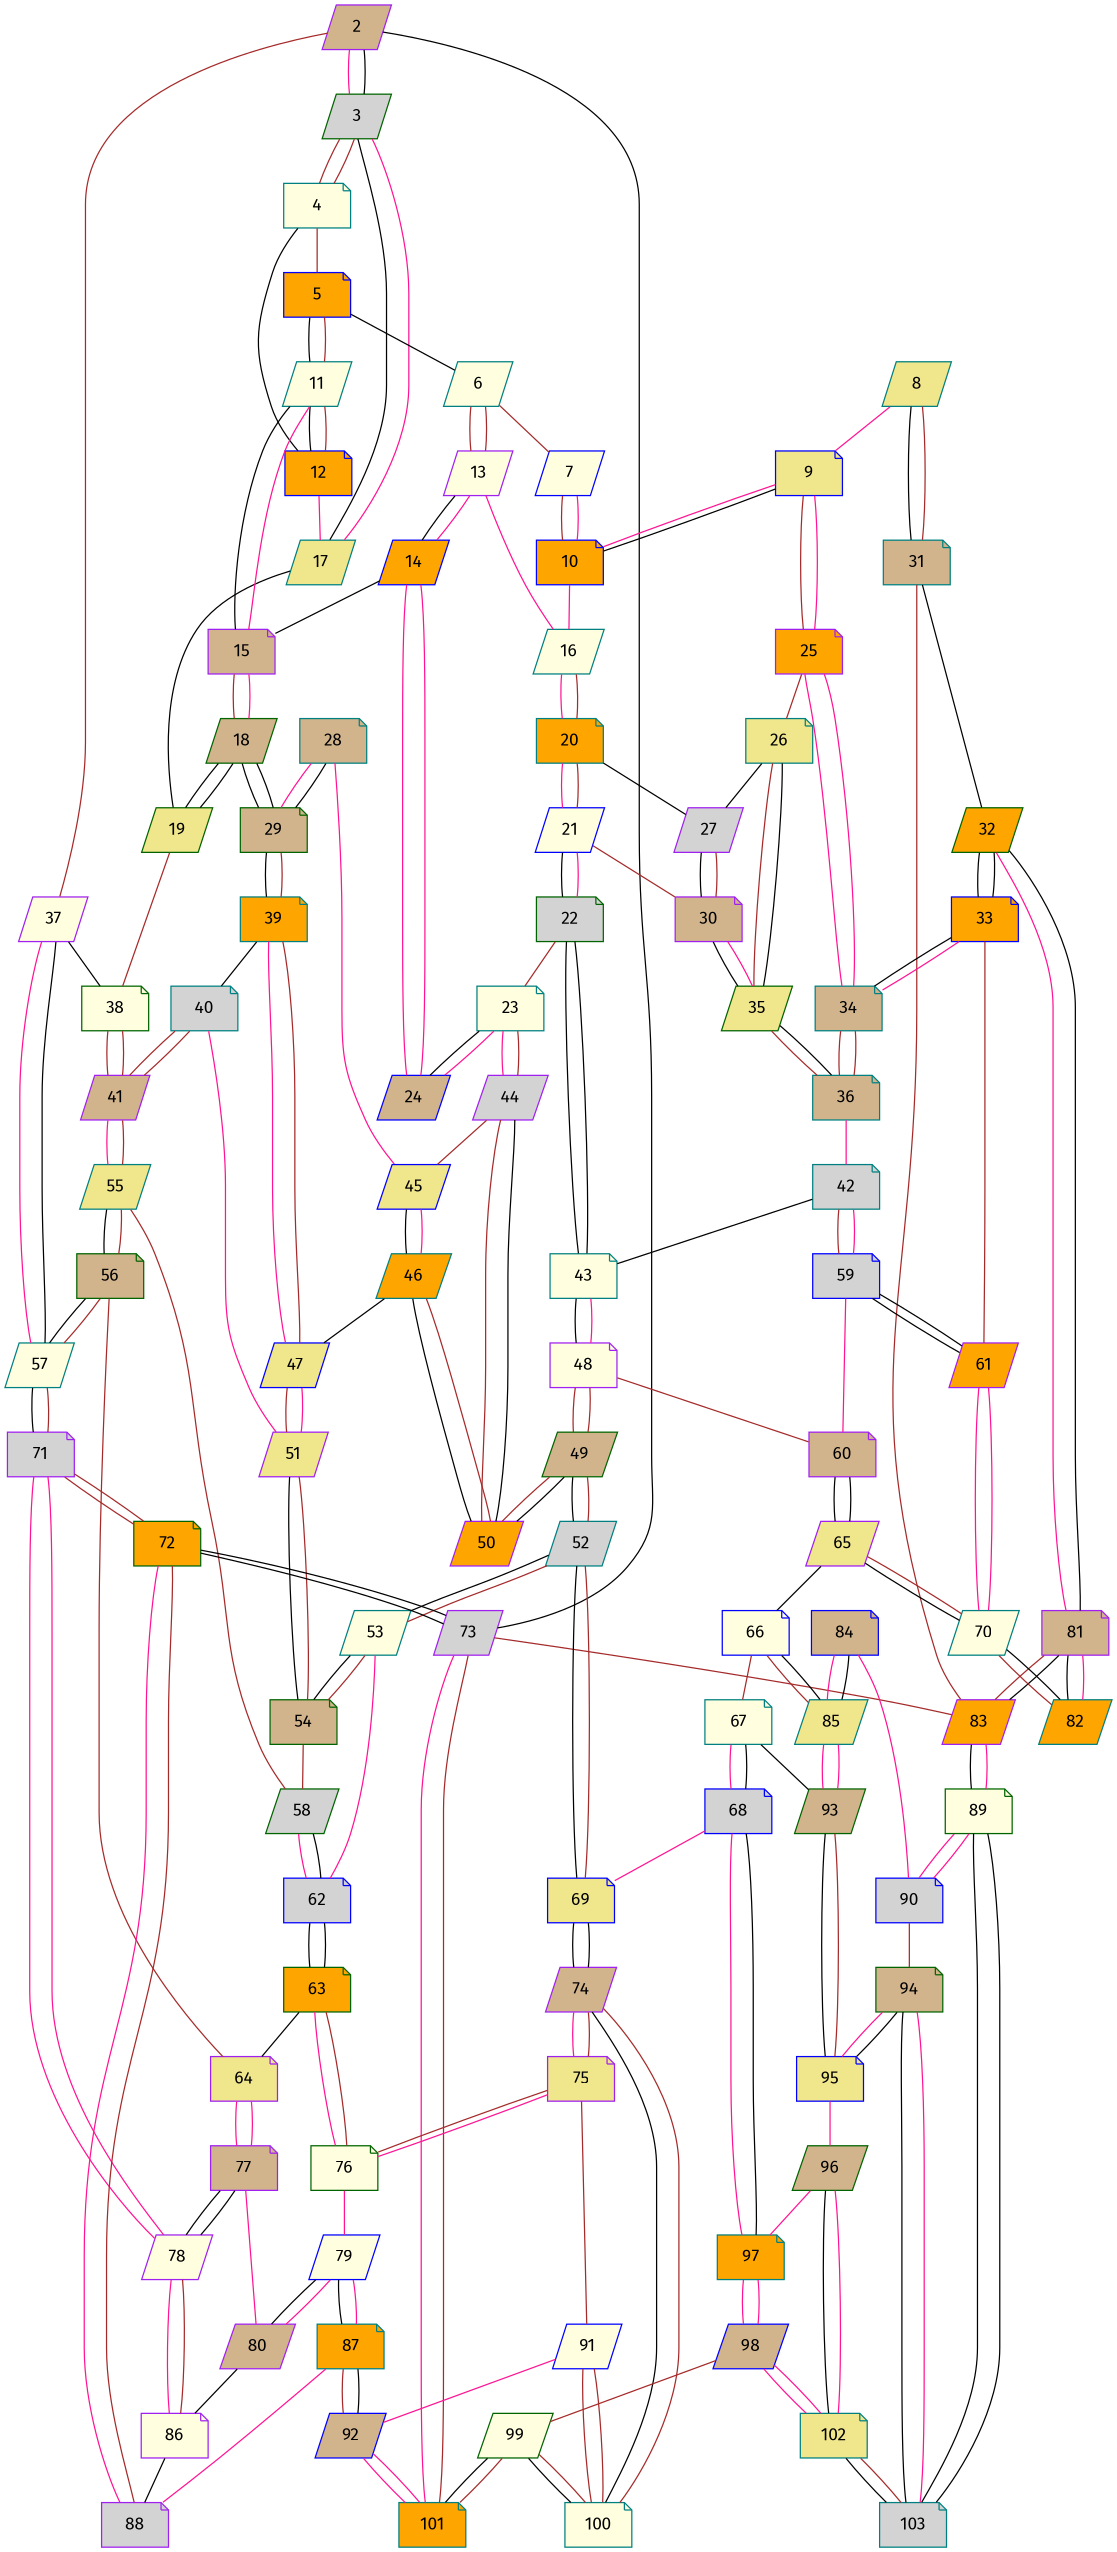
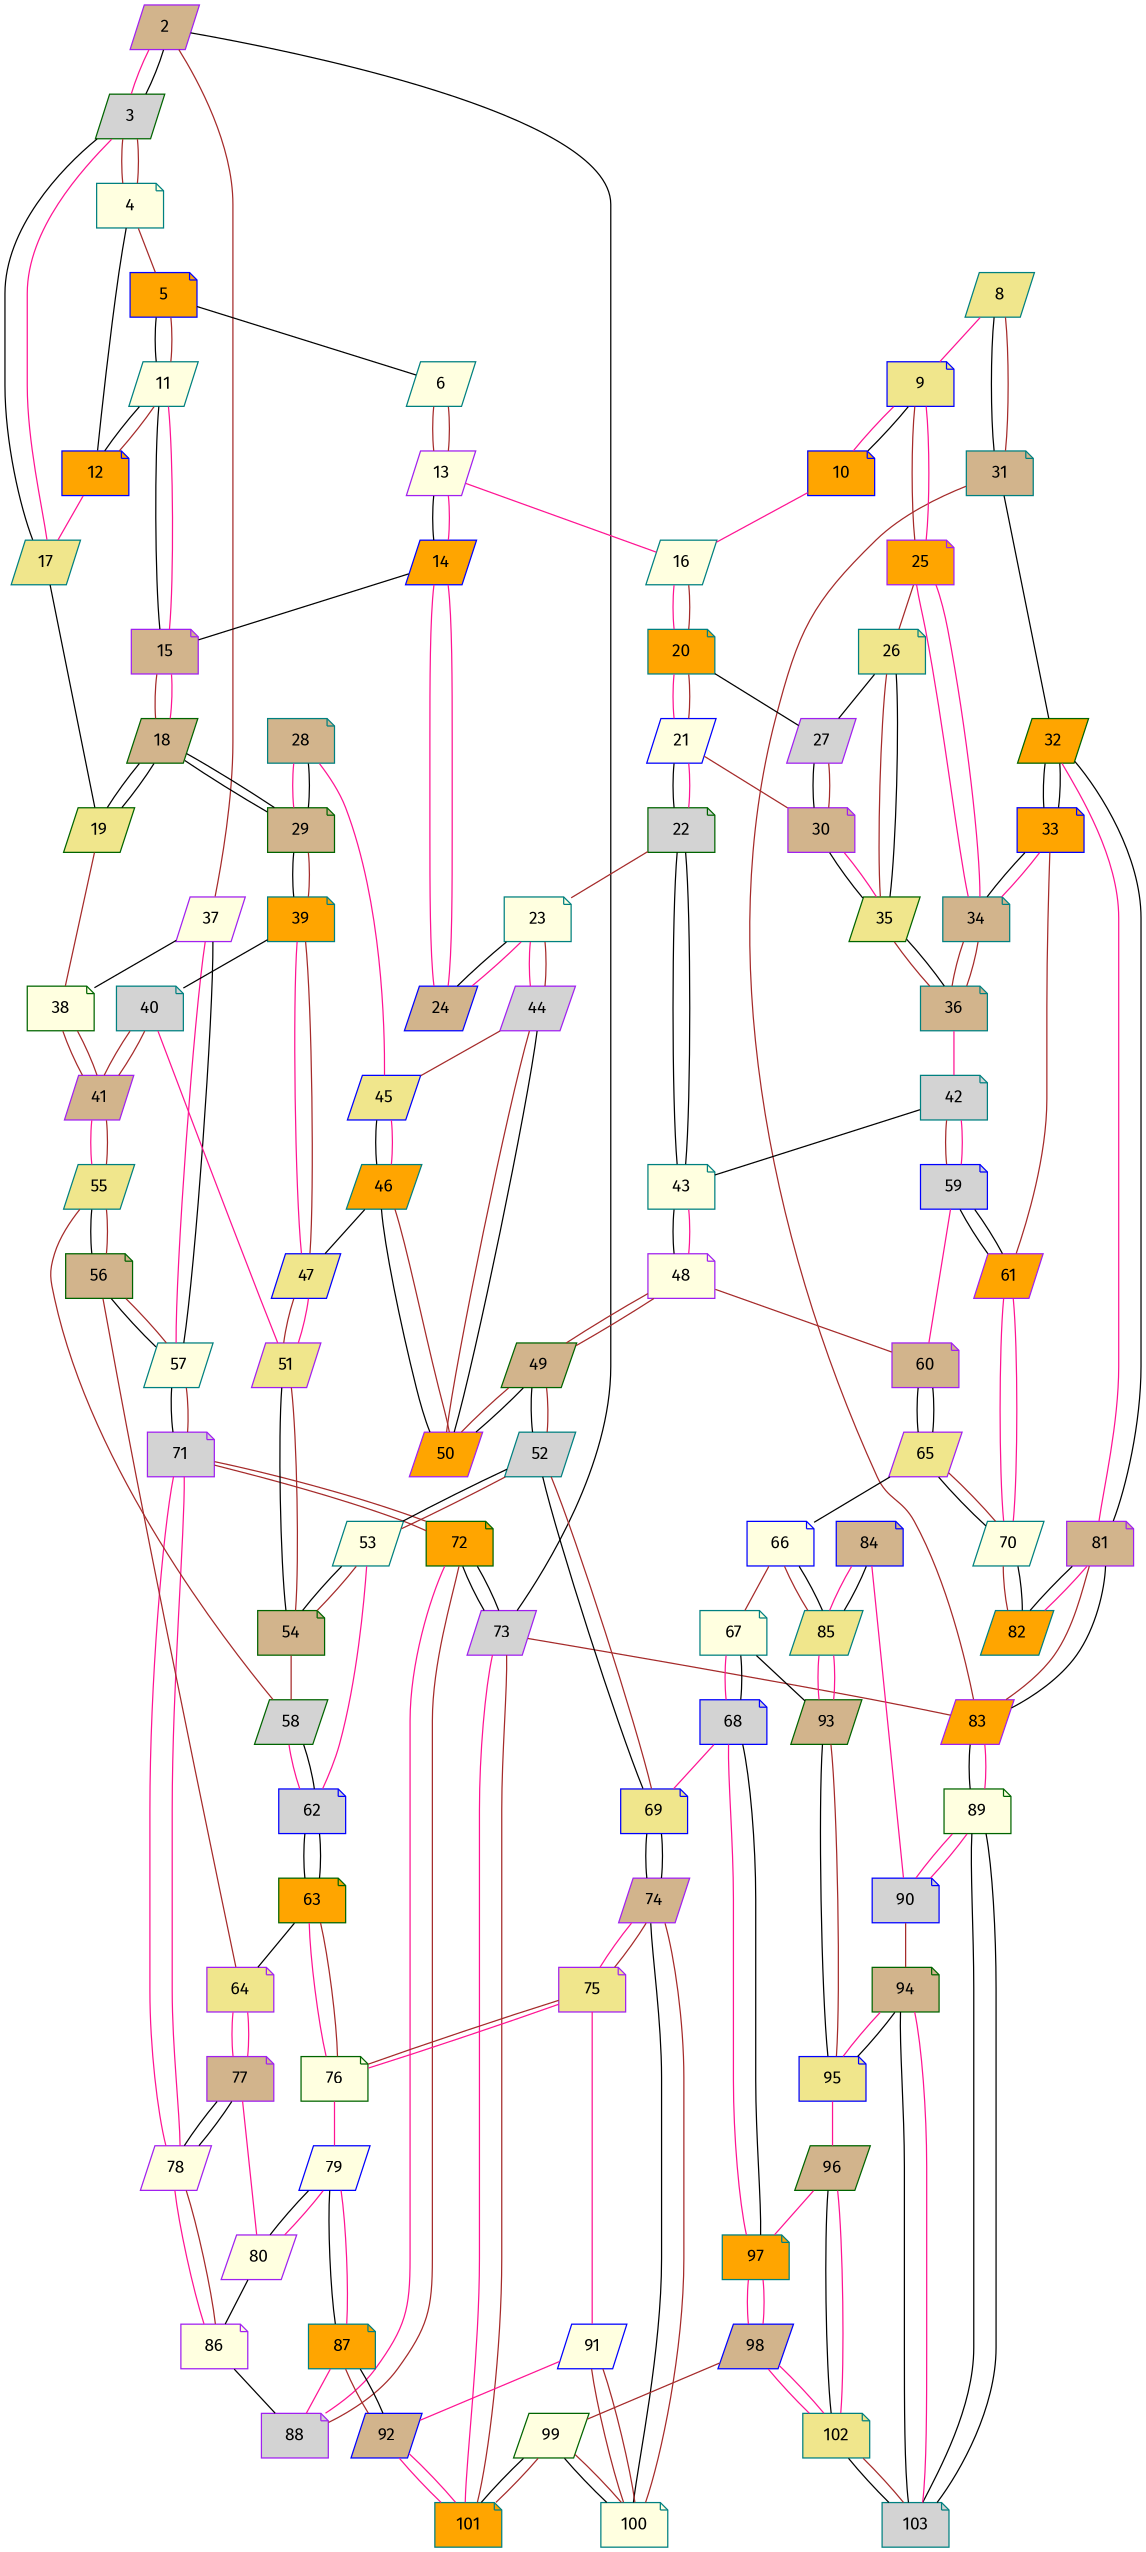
(570, 473) -> none
(584, 2213) -> (592, 2168)
(258, 2346) -> (259, 2257)
